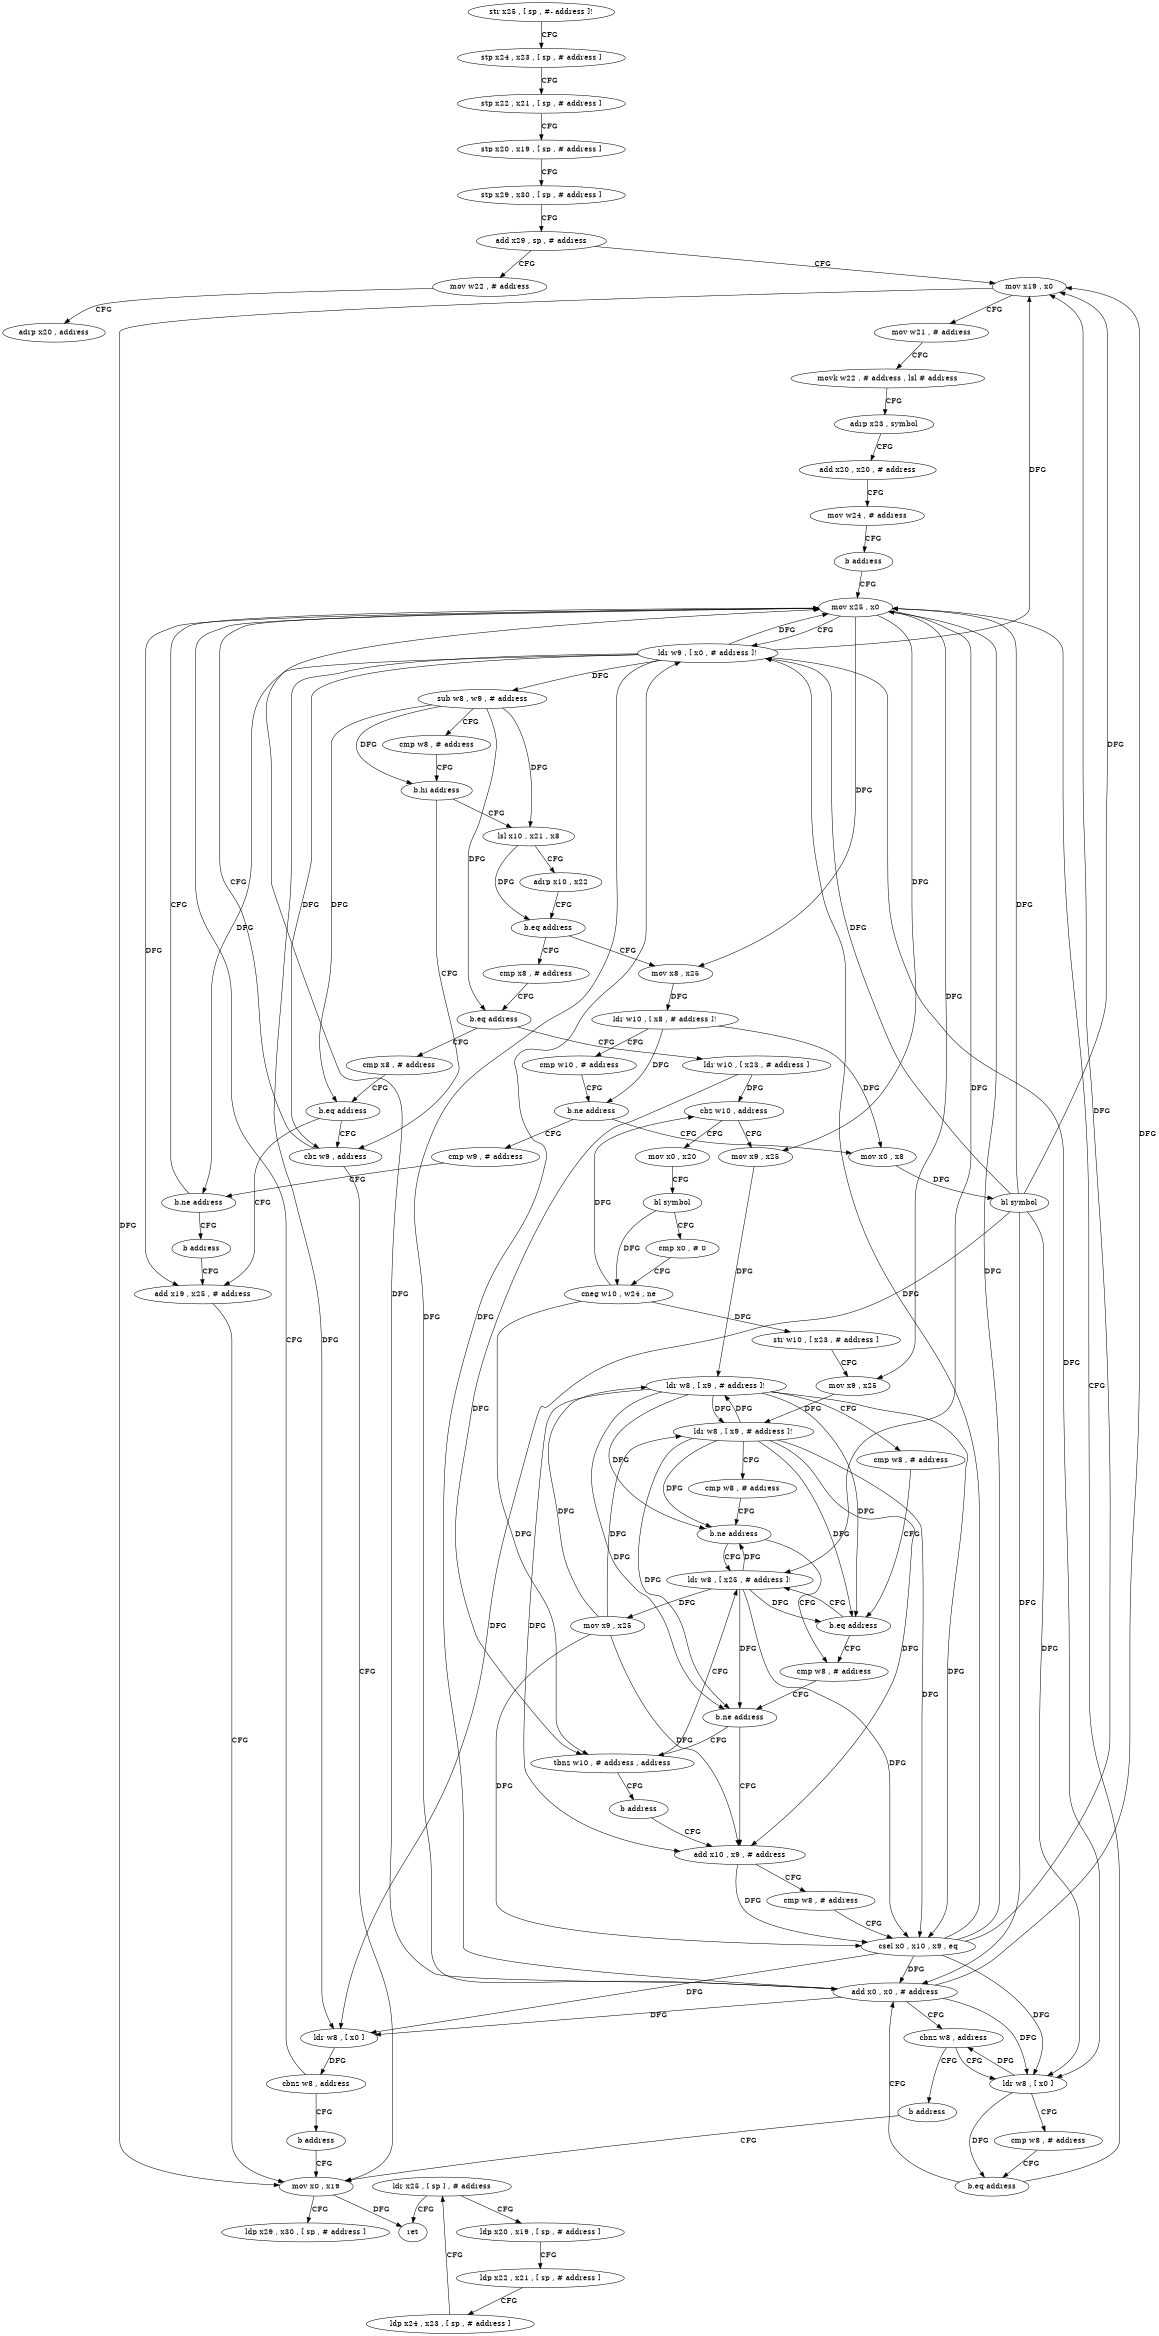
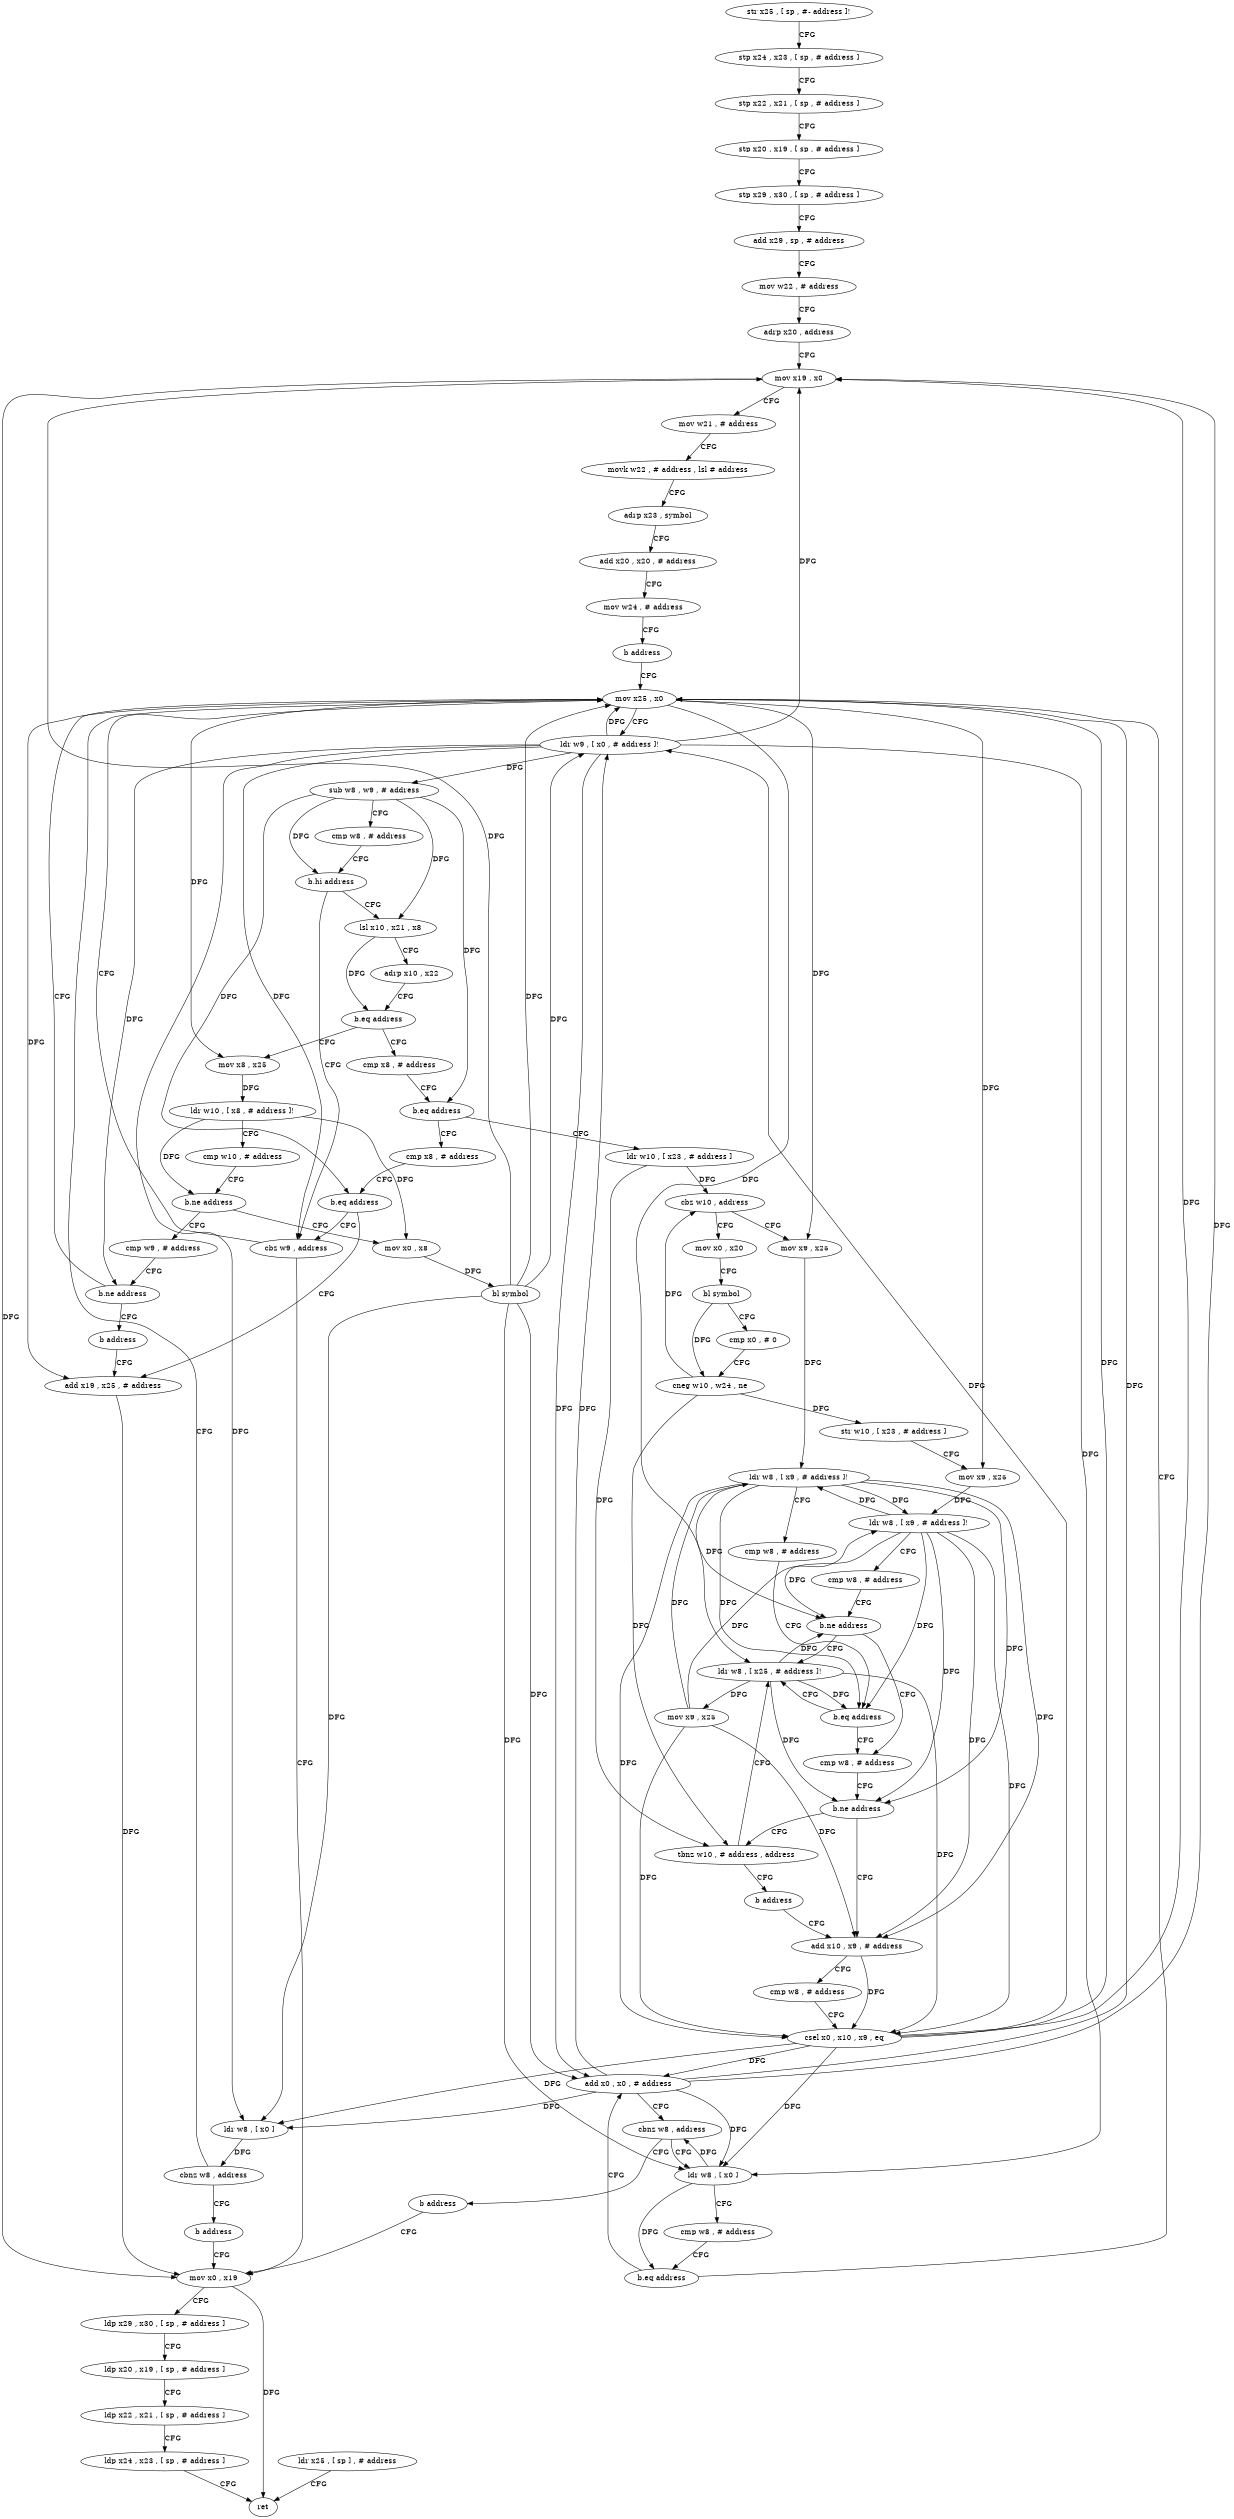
(792, 265) -> (799, 353)
(240, 1741) -> (131, 1832)
(489, 2208) -> (165, 2344)
(446, 2258) -> (215, 2485)
